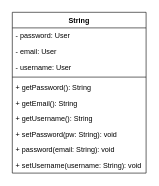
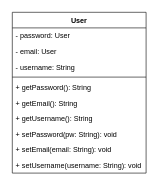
(79, 20) -> (79, 20)
(45, 67) -> (48, 67)
(70, 150) -> (68, 150)
